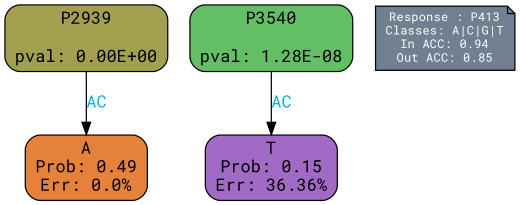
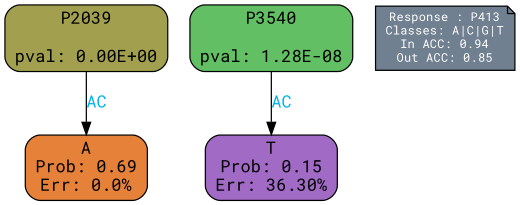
(86, 38) -> (86, 38)
(86, 168) -> (86, 168)
(271, 168) -> (271, 168)
